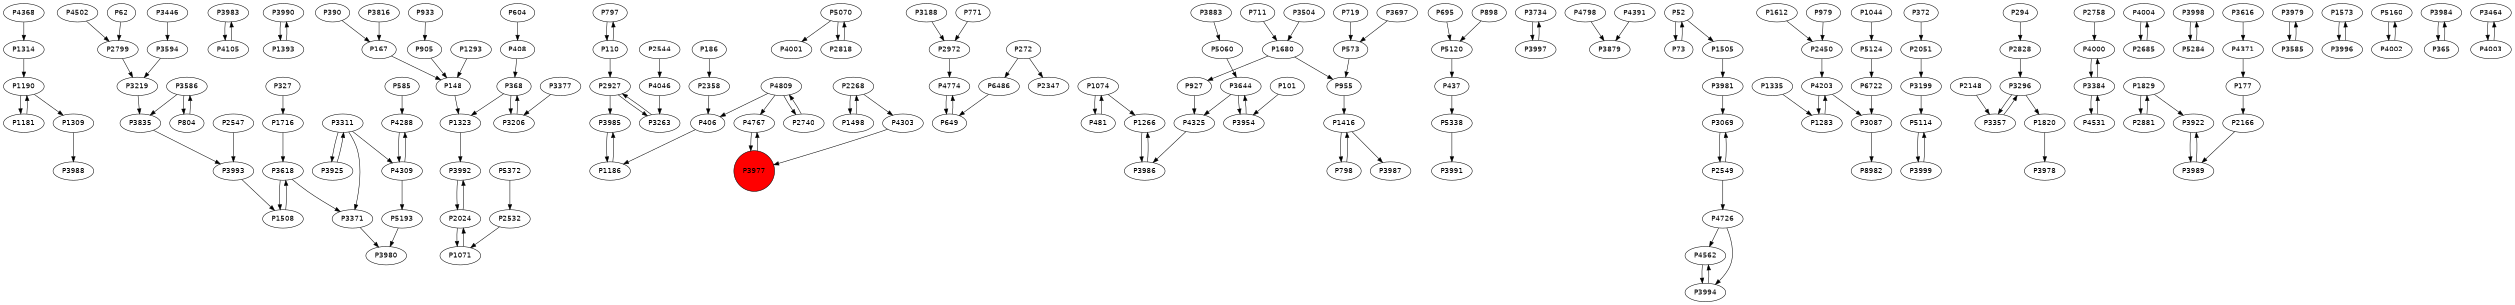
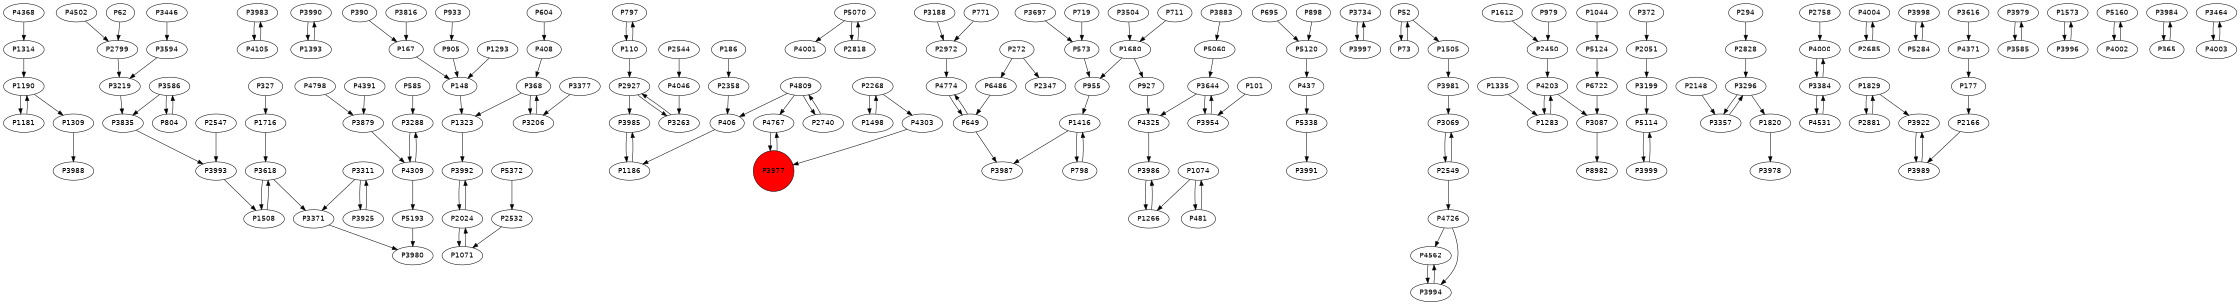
(402, 123) -> (413, 123)
(370, 145) -> (386, 145)
none -> (985, 145)
